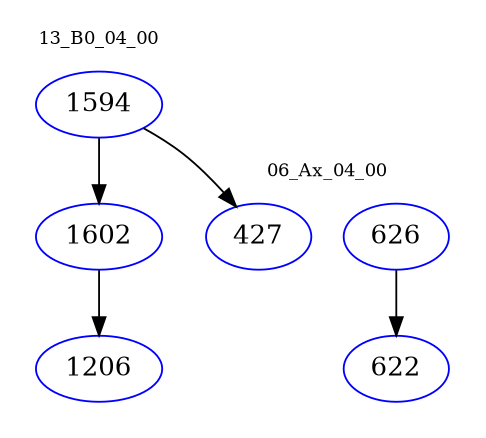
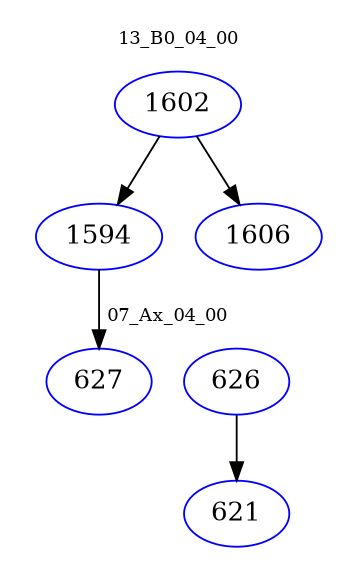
(99, 162) -> (144, 162)
(327, 172) -> (168, 316)
(259, 237) -> (99, 382)
(99, 369) -> (259, 237)
(396, 369) -> (237, 514)
